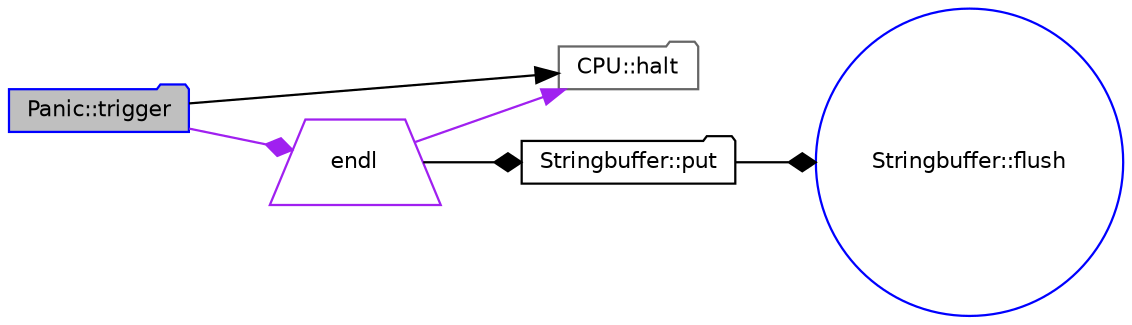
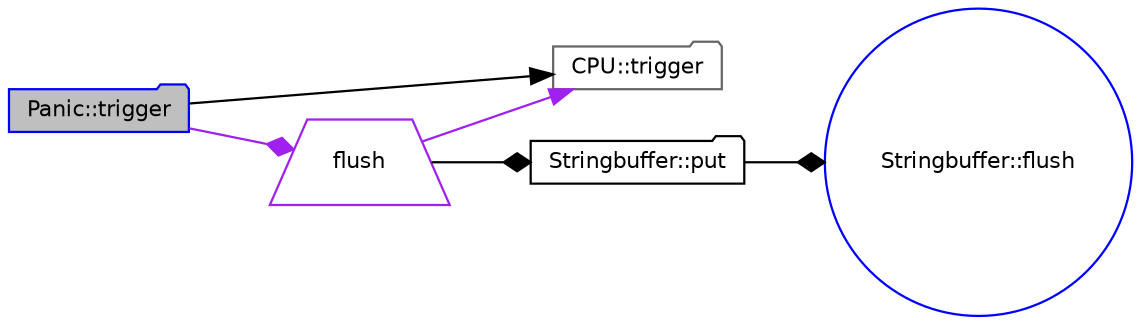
(628, 68) -> (637, 68)
(355, 162) -> (360, 162)
